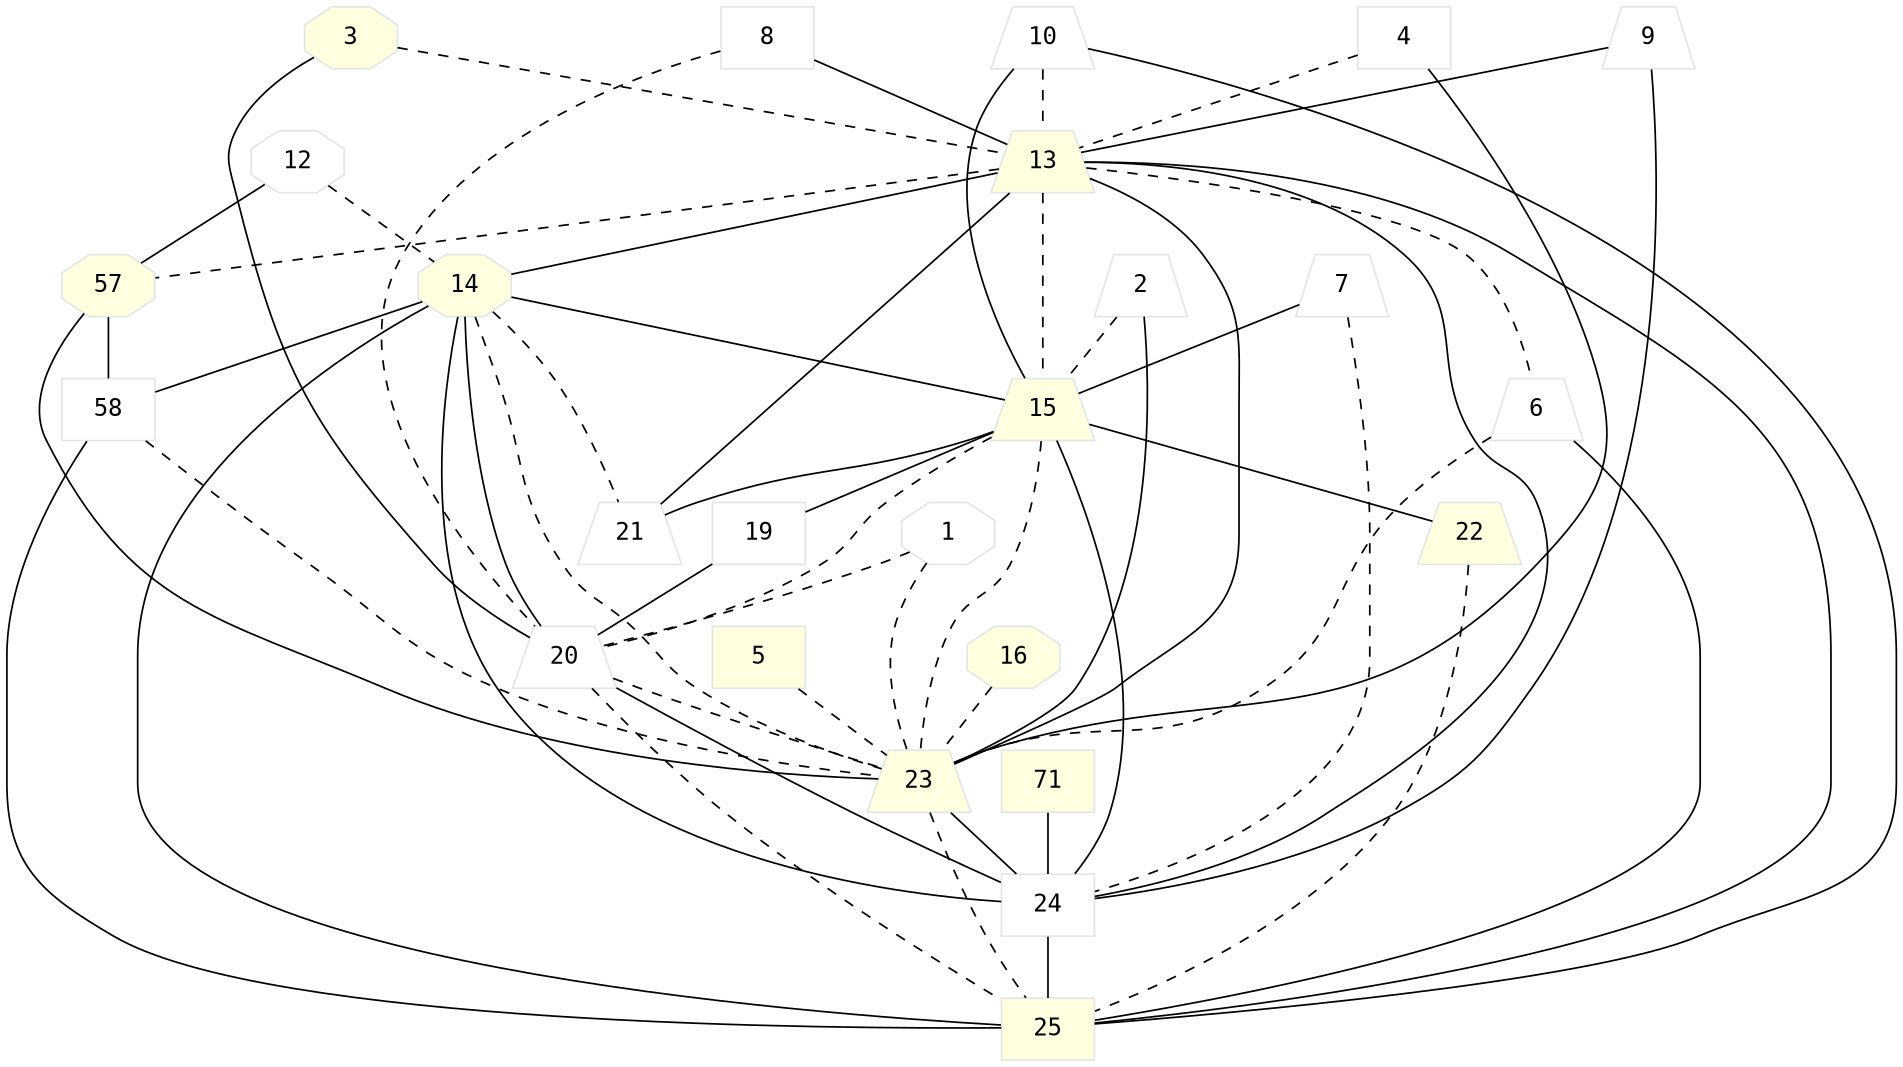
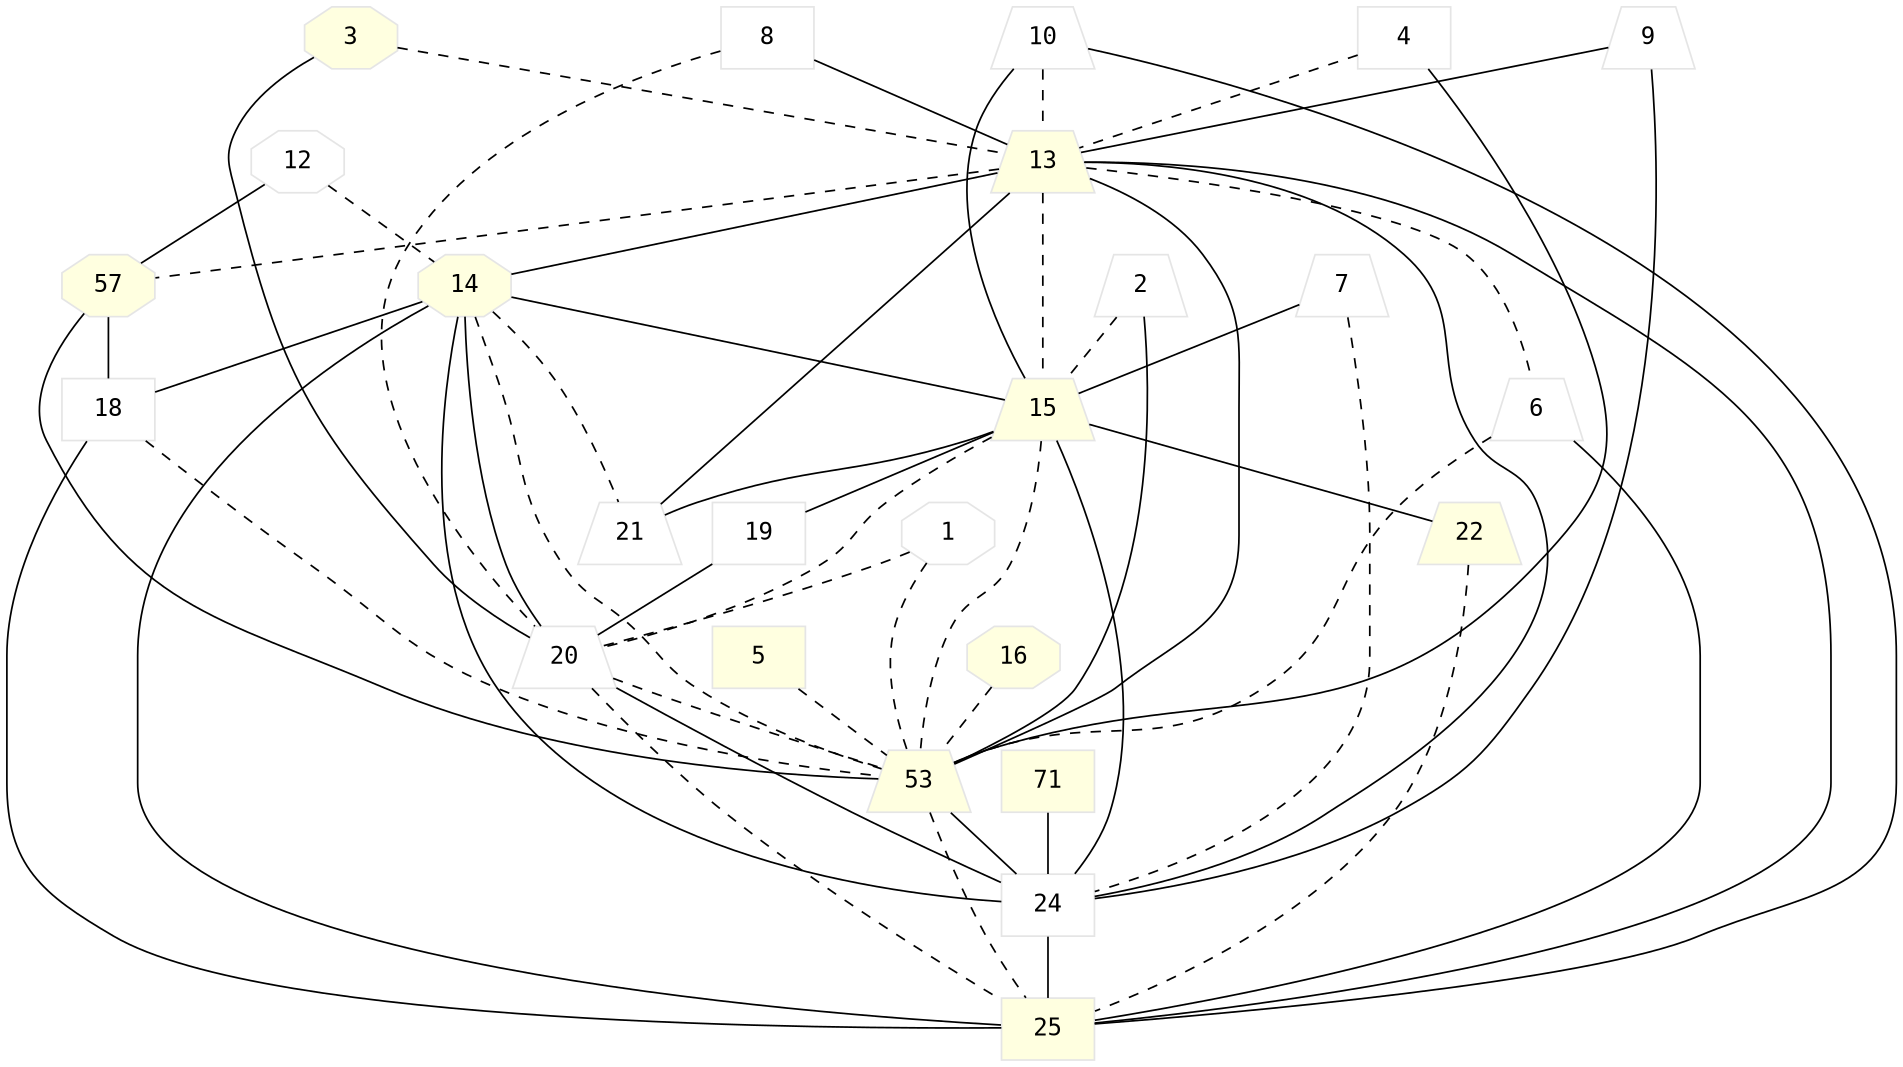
(108, 410) -> (108, 410)
(919, 781) -> (919, 781)
